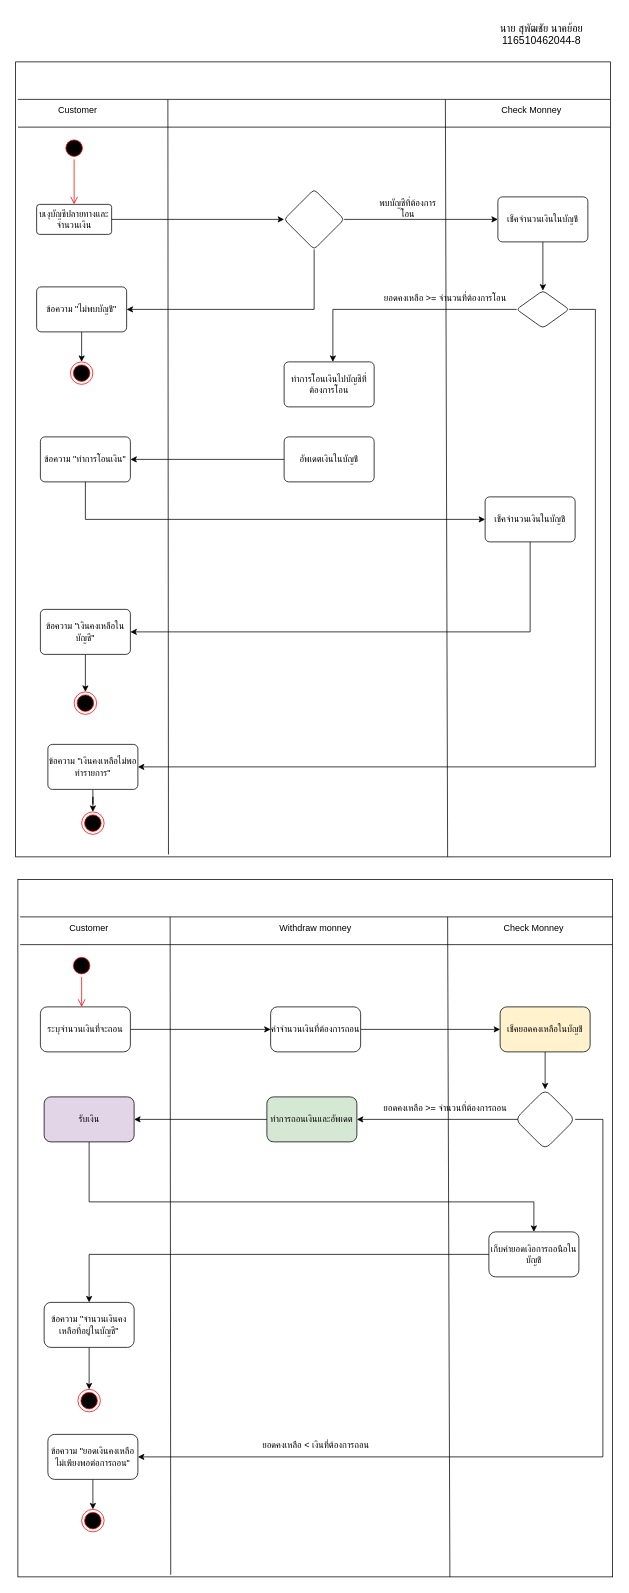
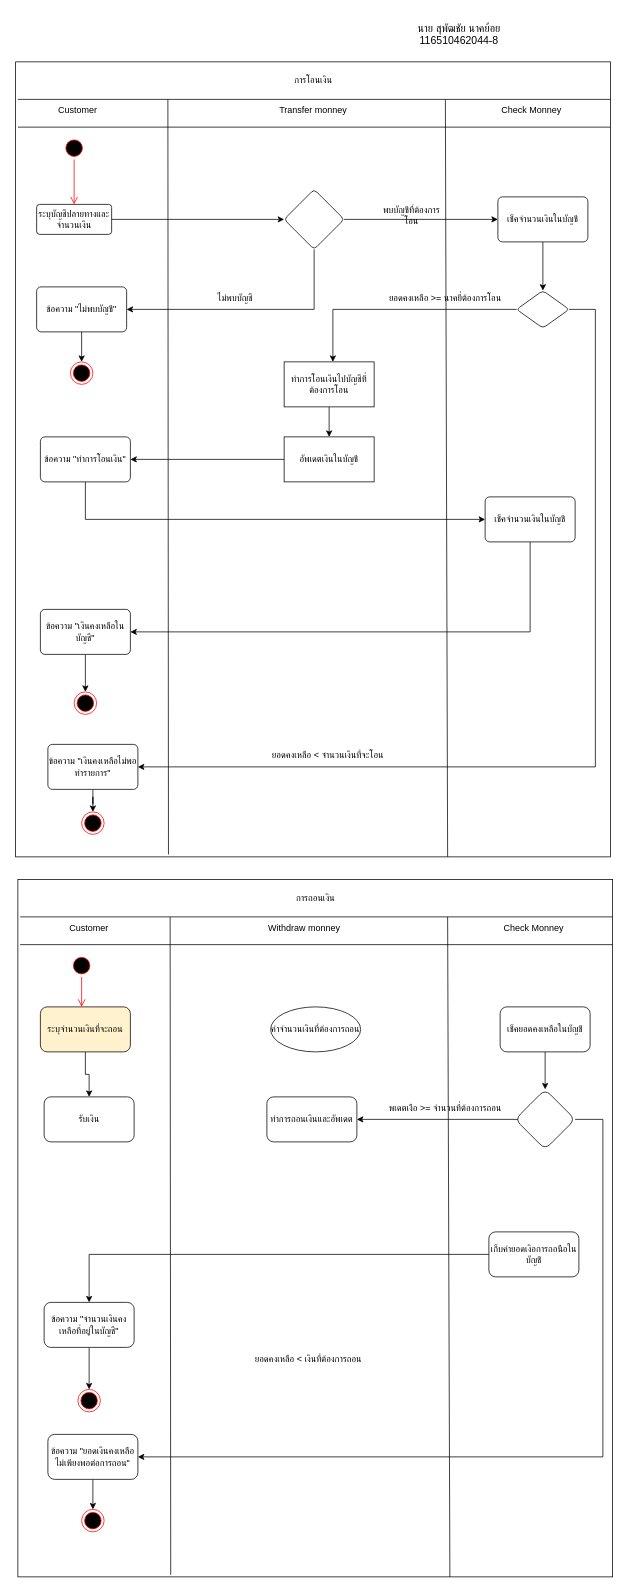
(541, 34) -> (459, 34)
none -> (313, 81)
none -> (313, 111)
(408, 208) -> (411, 216)
(74, 219) -> (74, 219)
none -> (235, 298)
(445, 298) -> (445, 298)
(329, 384) -> (329, 384)
none -> (329, 430)
(329, 459) -> (329, 459)
none -> (327, 756)
none -> (315, 898)
(315, 928) -> (304, 928)
(85, 1029) -> (85, 1029)
(197, 1029) -> (85, 1065)
(315, 1029) -> (315, 1029)
(428, 1029) -> none
(545, 1029) -> (545, 1029)
(445, 1108) -> (445, 1108)
(89, 1119) -> (89, 1119)
(203, 1119) -> none
(312, 1119) -> (312, 1119)
(89, 1201) -> none
(315, 1446) -> (308, 1359)
